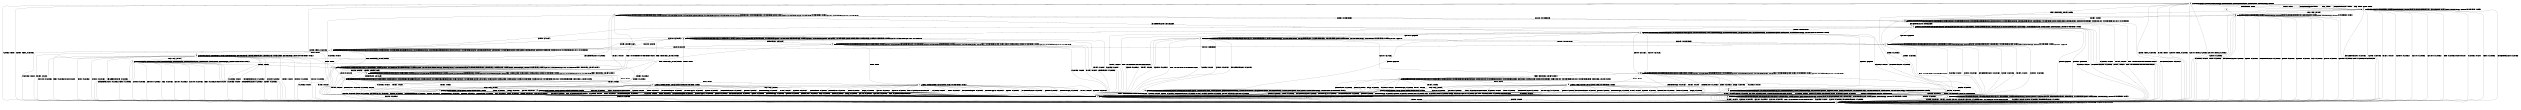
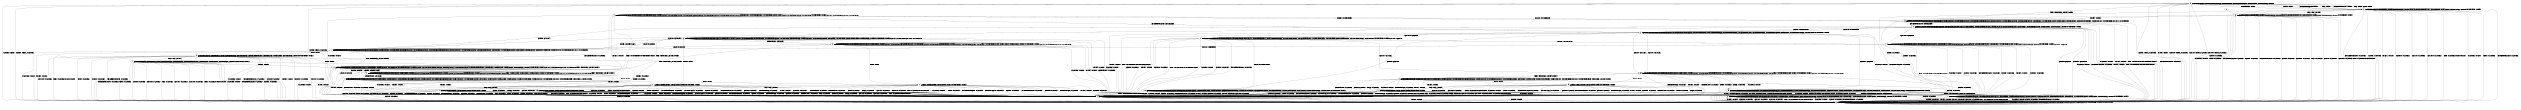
none -> (1777, 31)
(1543, 41) -> (1248, 87)
(649, 44) -> (649, 44)
(491, 88) -> (491, 88)
(1811, 88) -> none
